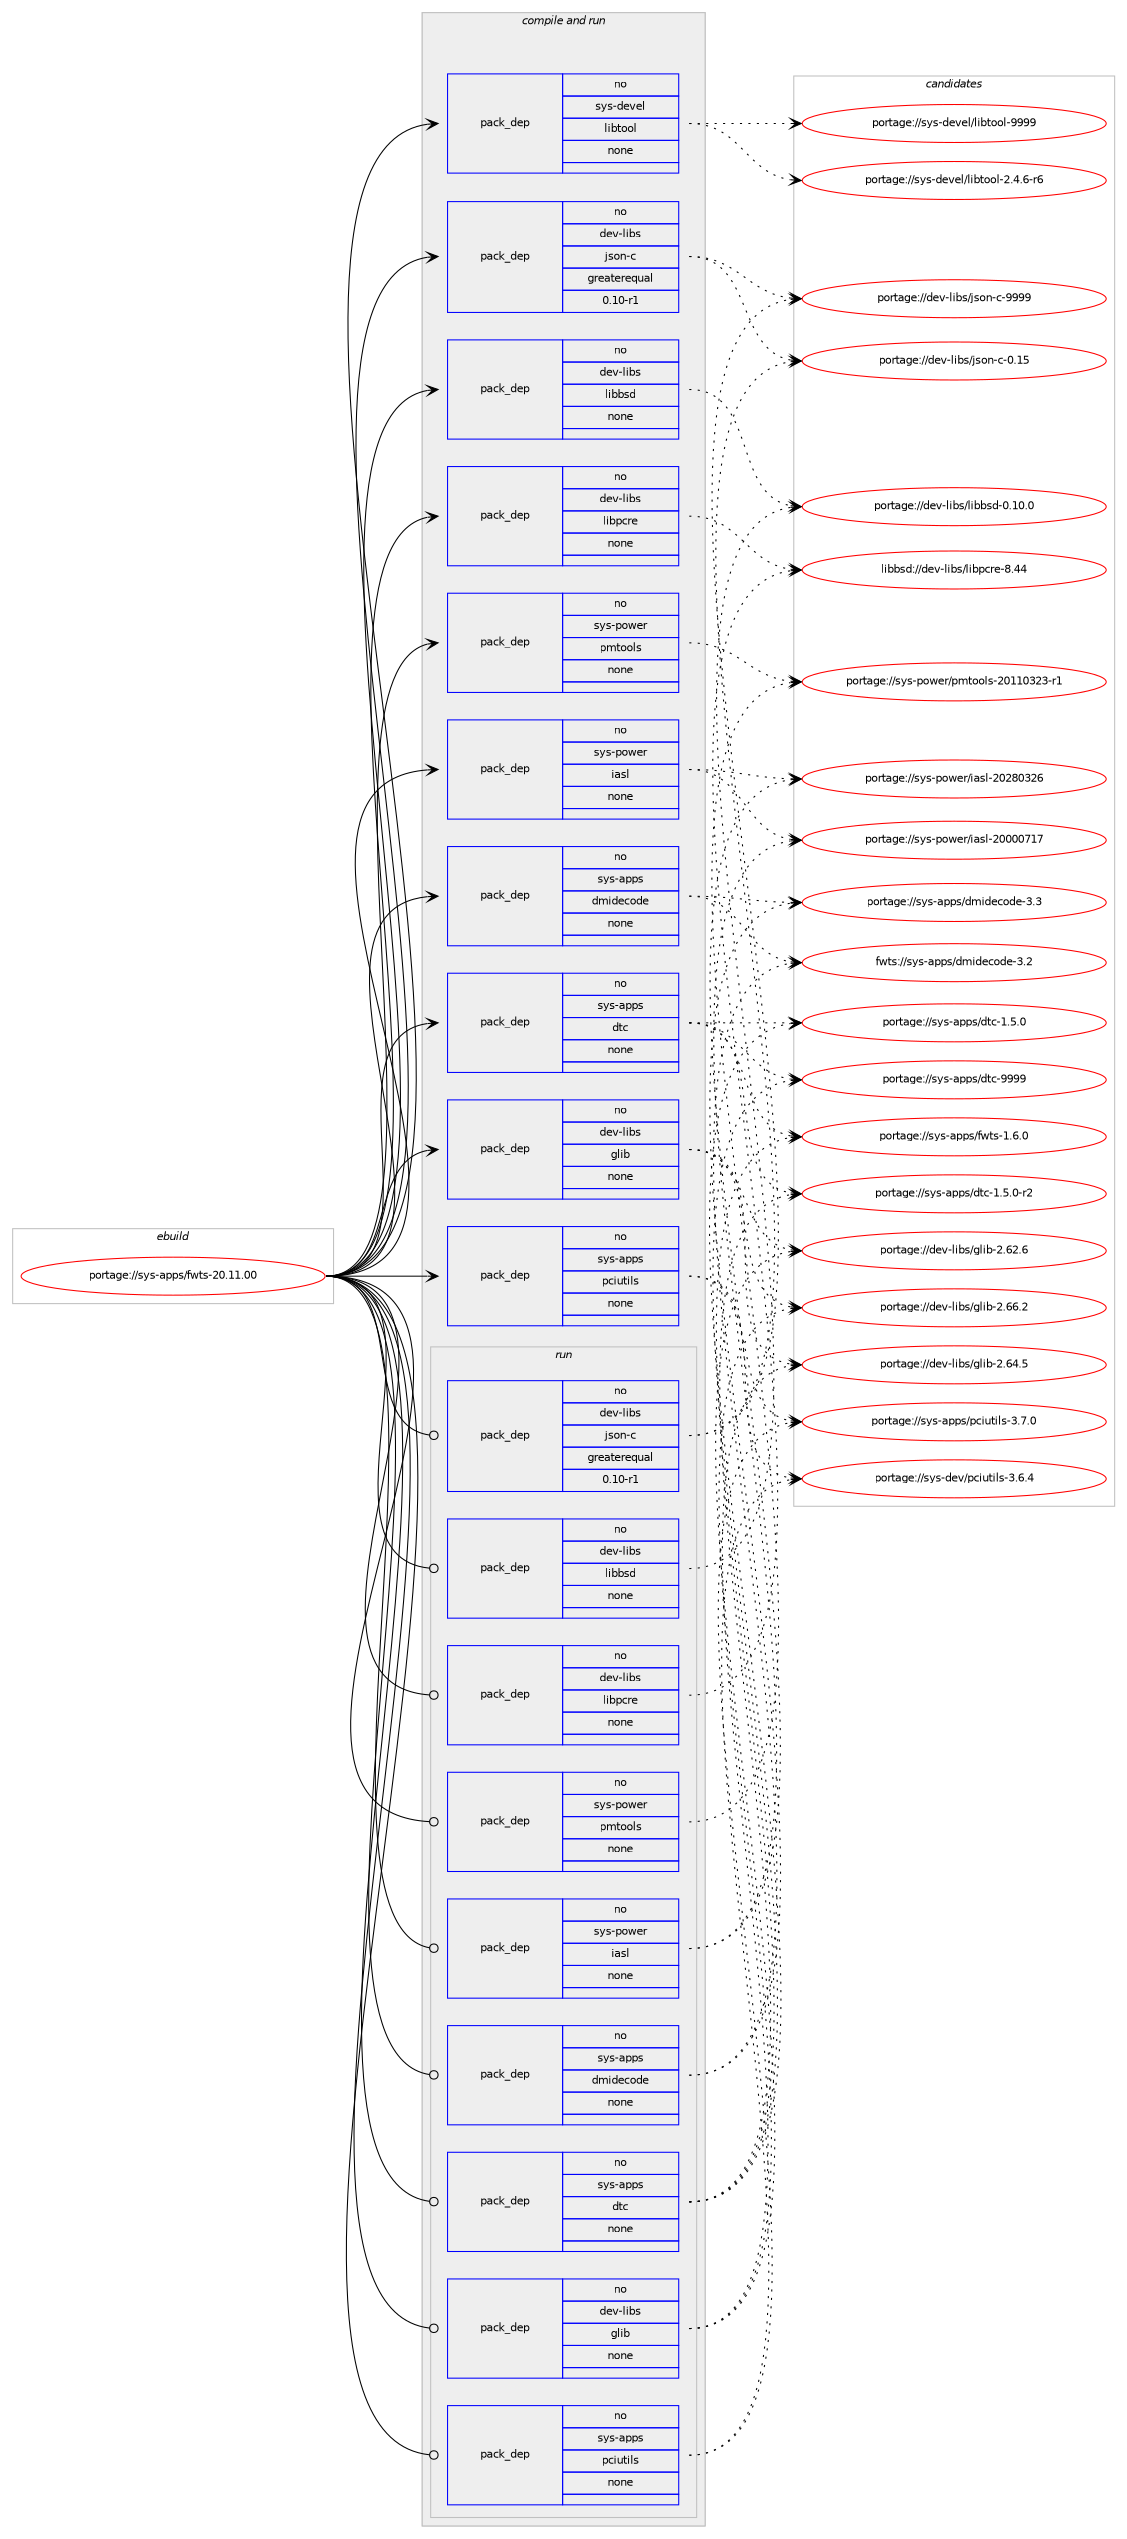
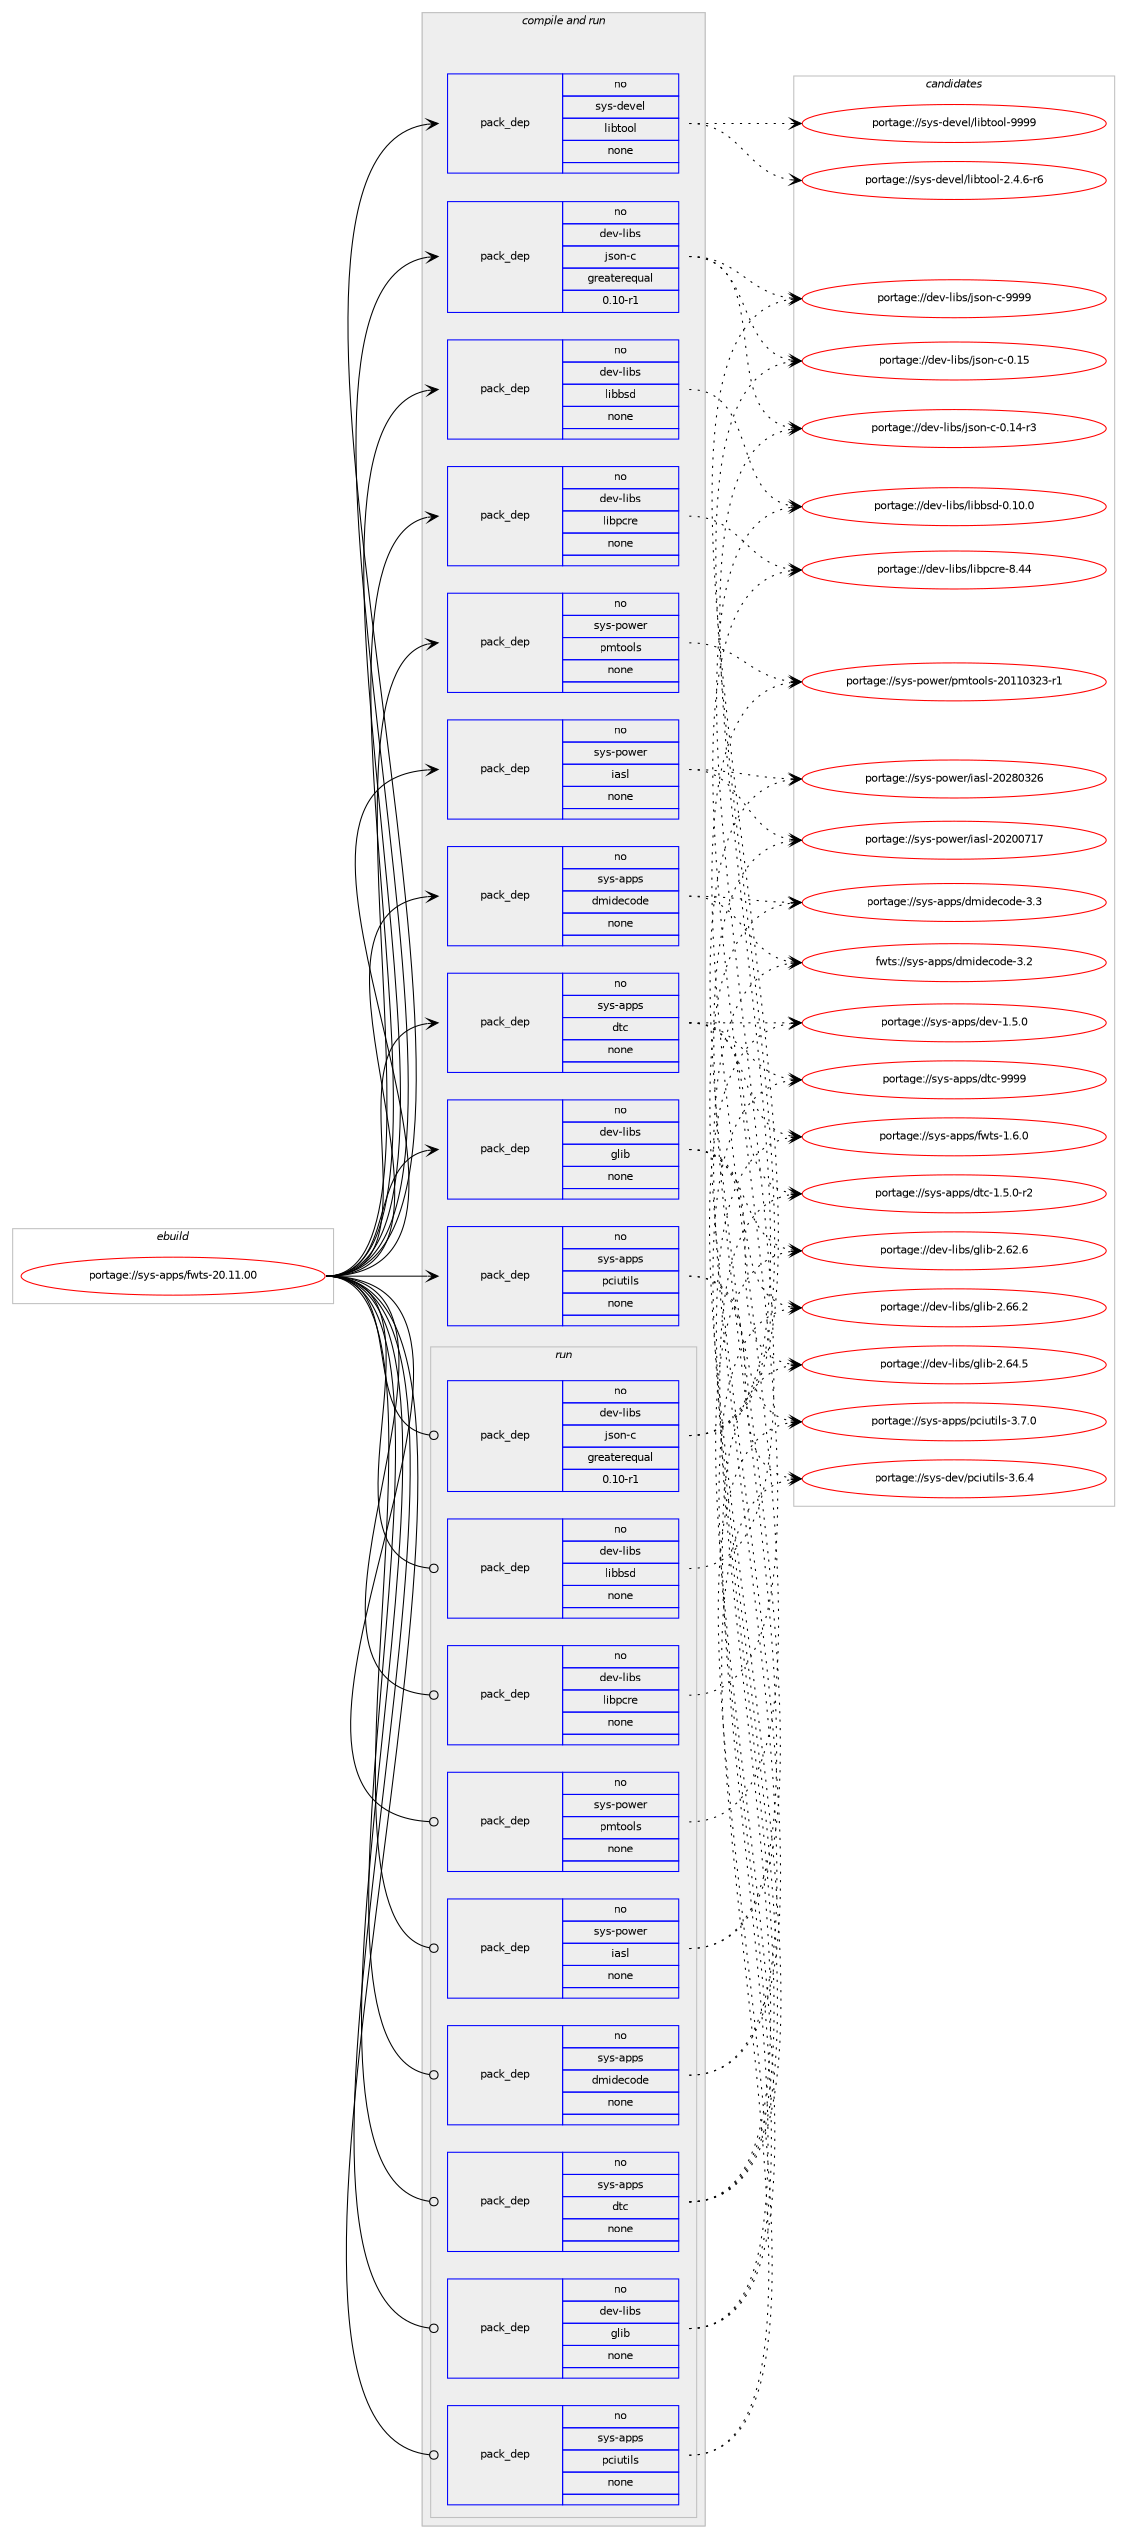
none -> (954, 429)
(954, 570) -> (954, 570)
(954, 840) -> (954, 840)
(954, 1023) -> (954, 1023)
